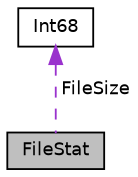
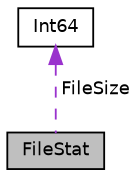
(56, 27) -> (56, 27)
